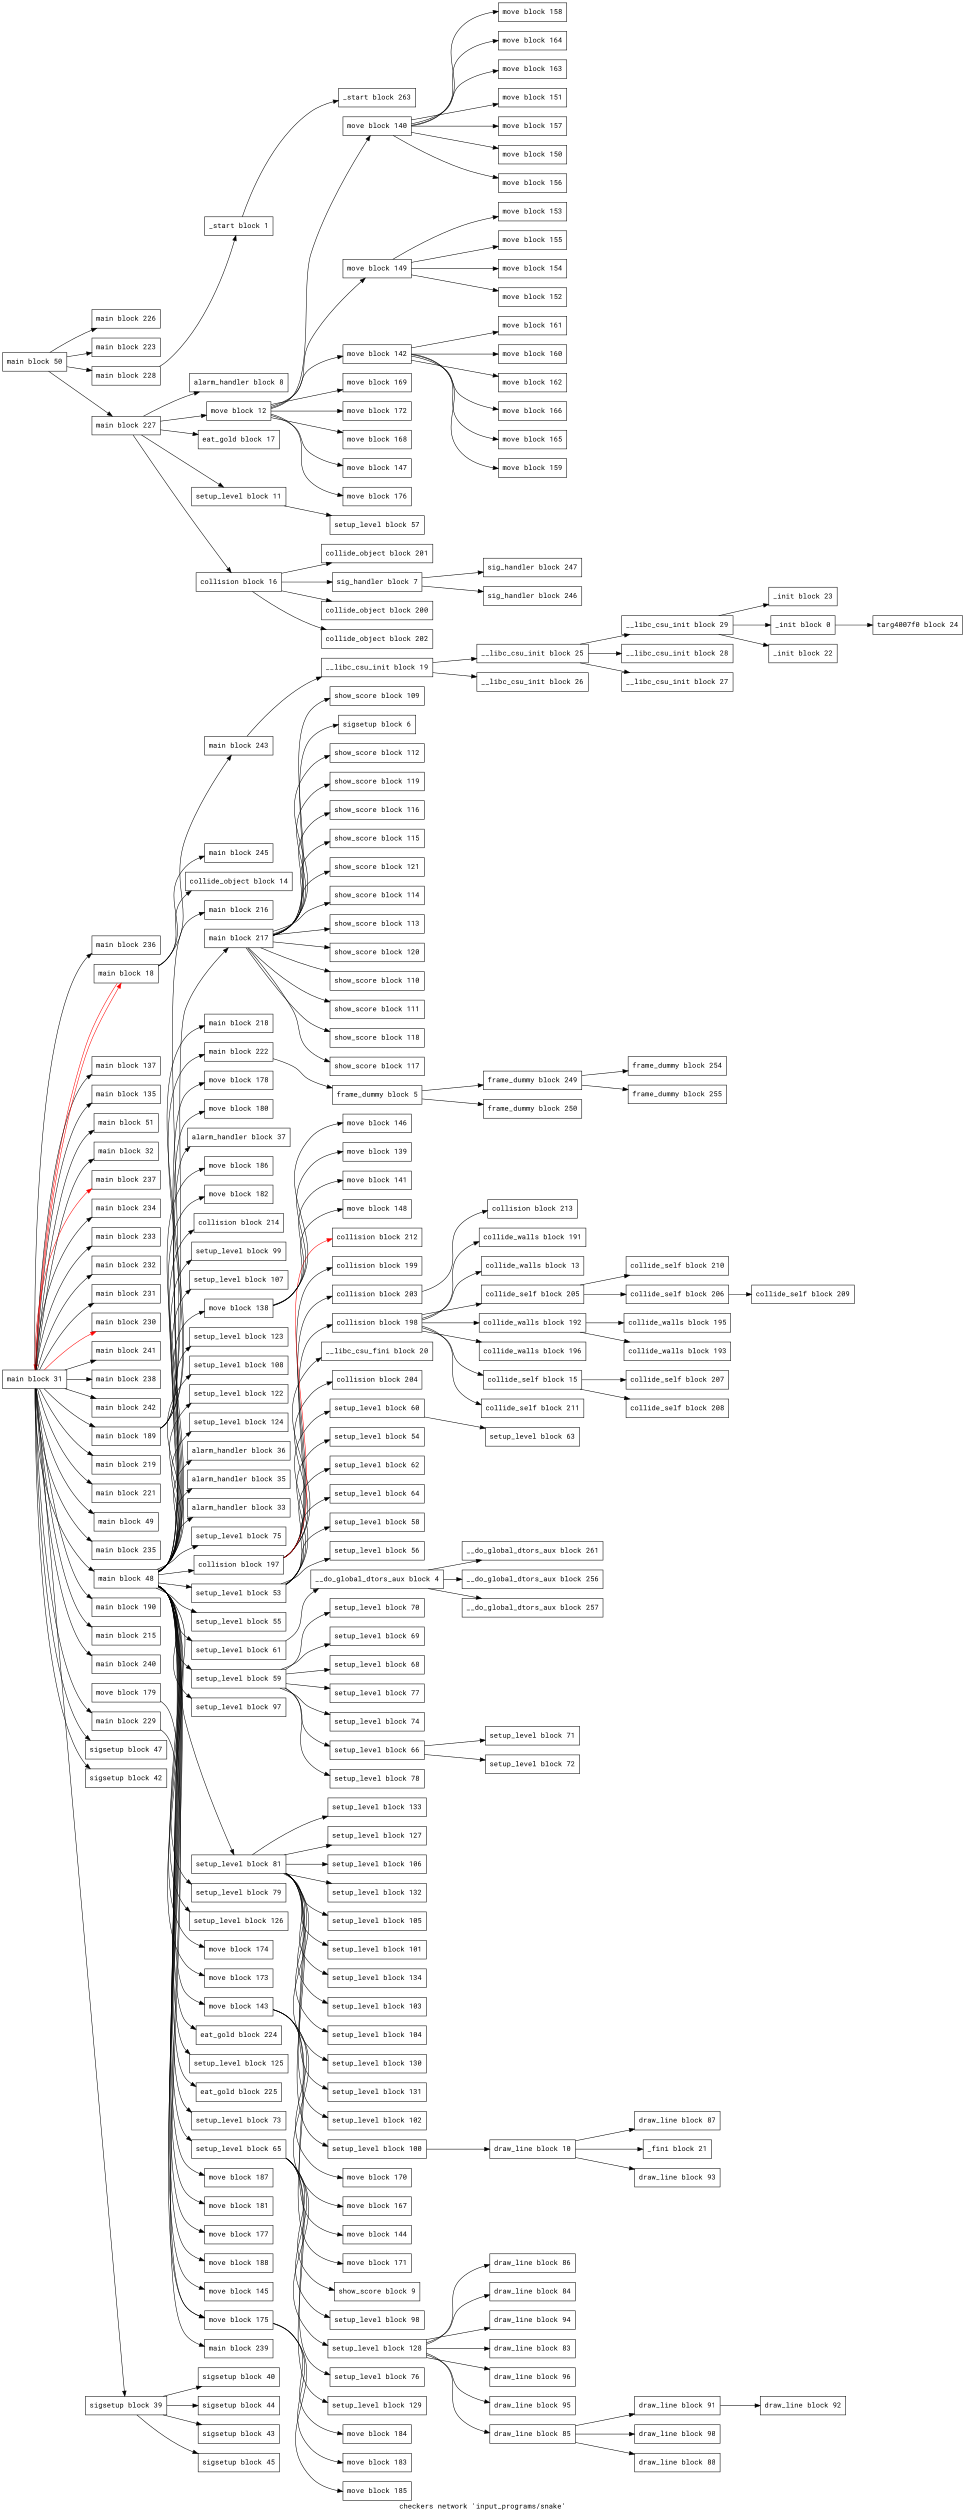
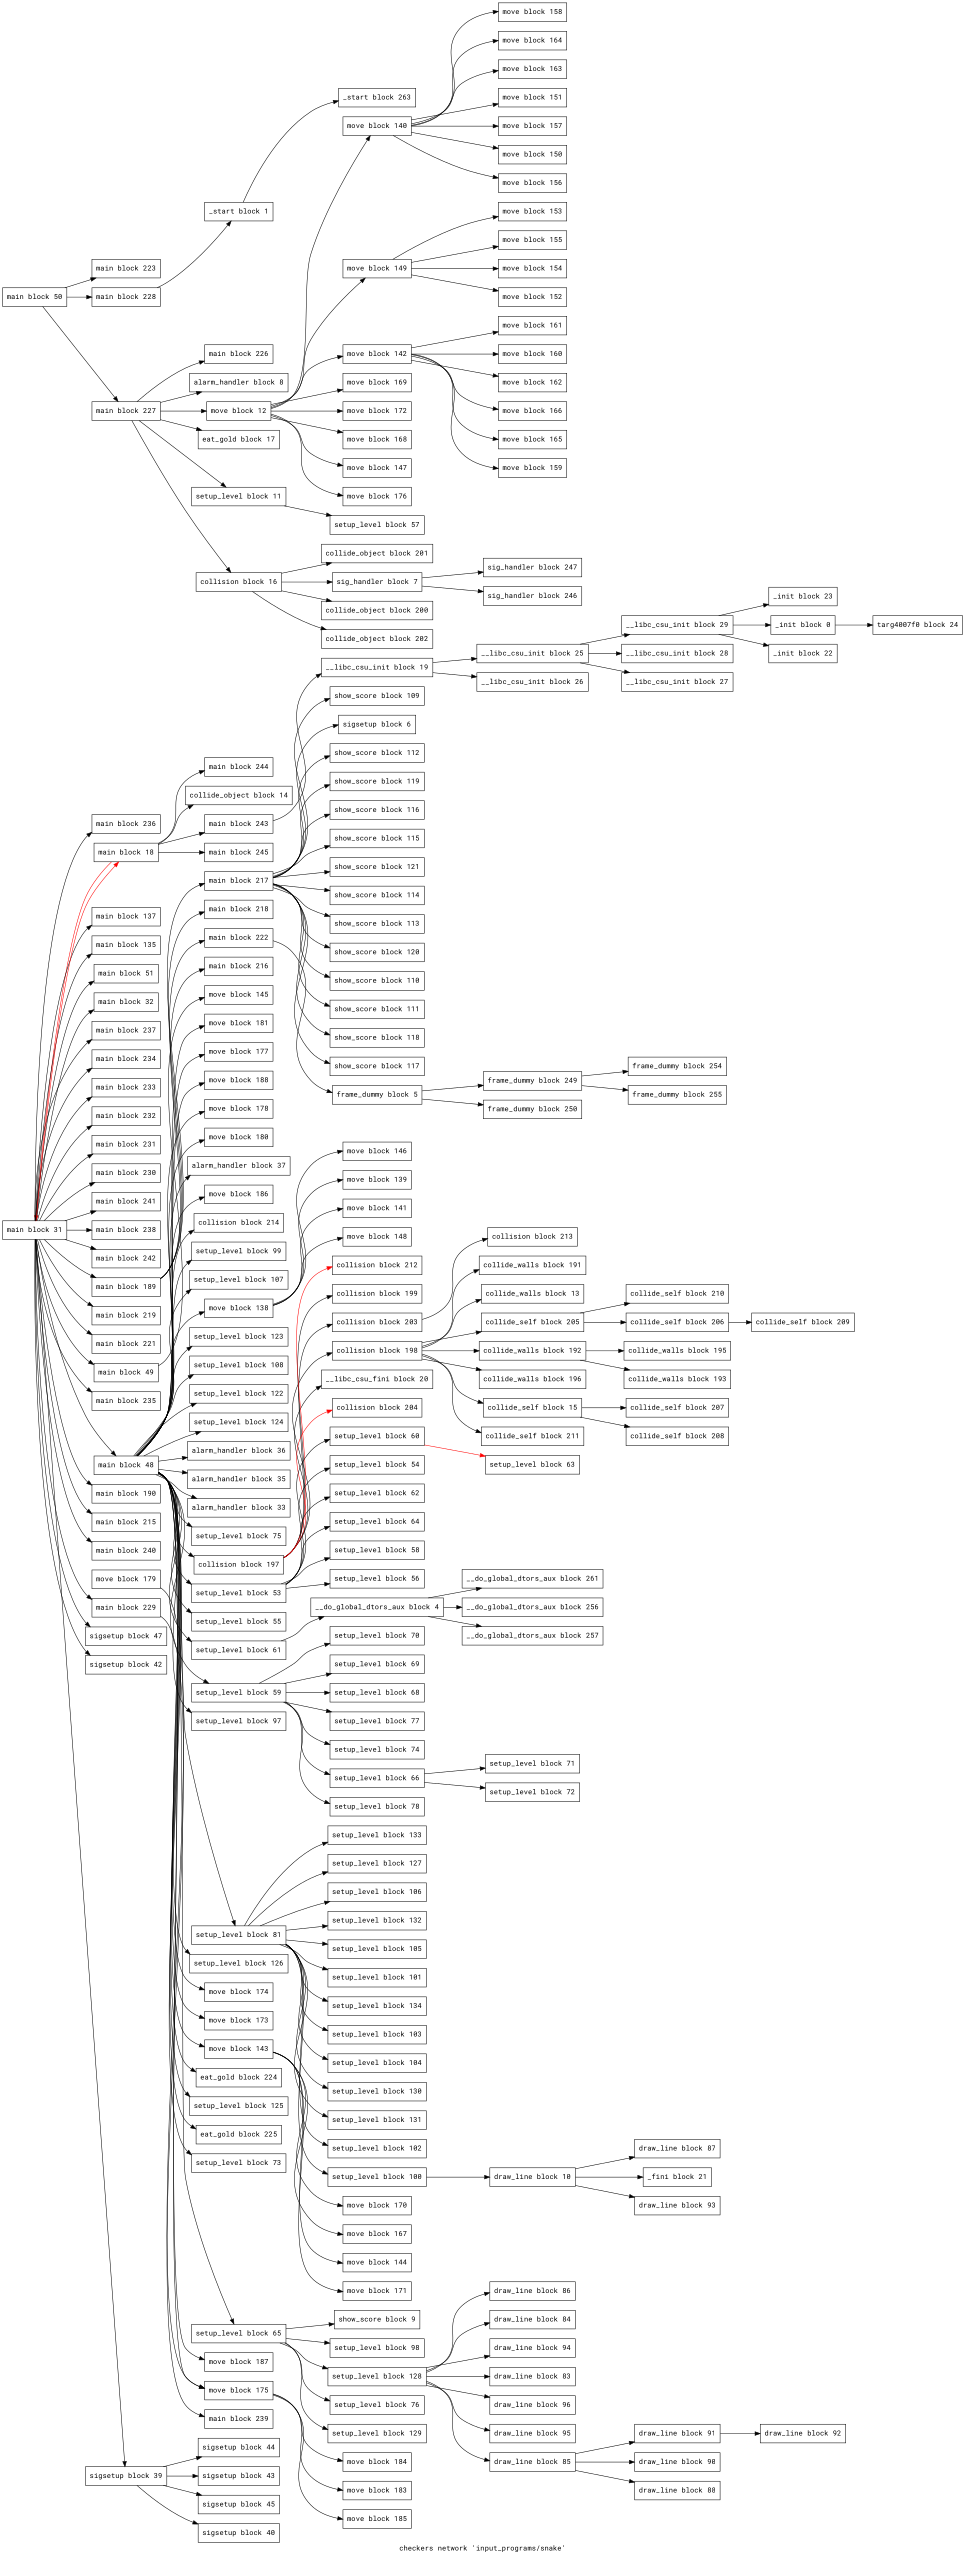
(70, 341) -> (166, 379)
none -> (239, 767)
(239, 1194) -> none
(45, 1276) -> (45, 1127)
(66, 1350) -> (66, 1201)
(452, 1422) -> (452, 1450)
(299, 1463) -> (300, 1482)
(239, 1893) -> none
(175, 1939) -> (170, 1114)
